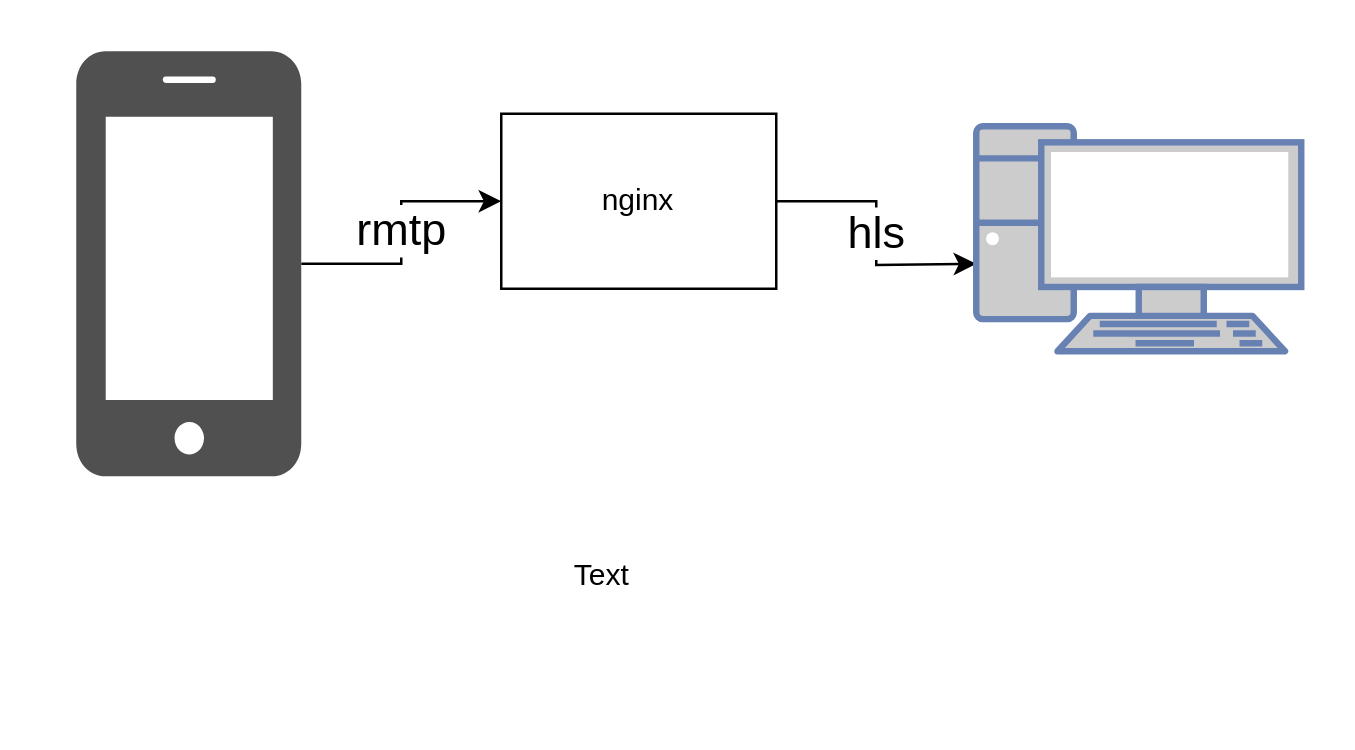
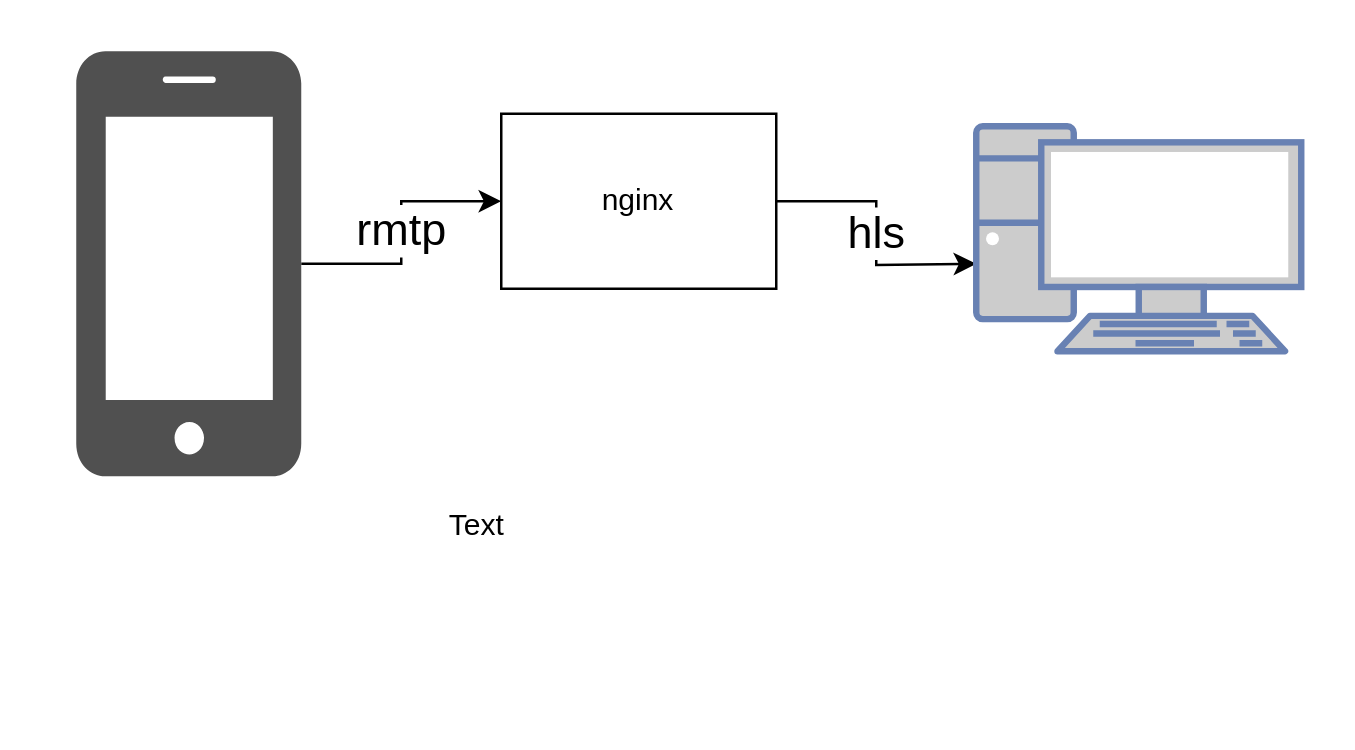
(601, 576) -> (476, 526)
